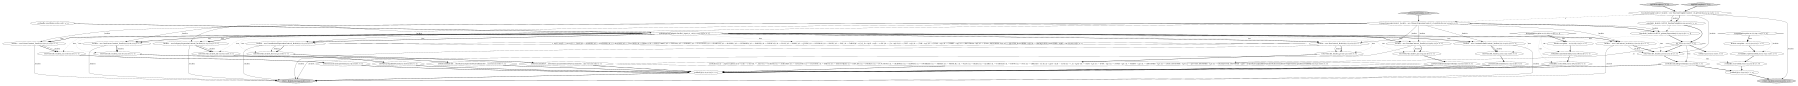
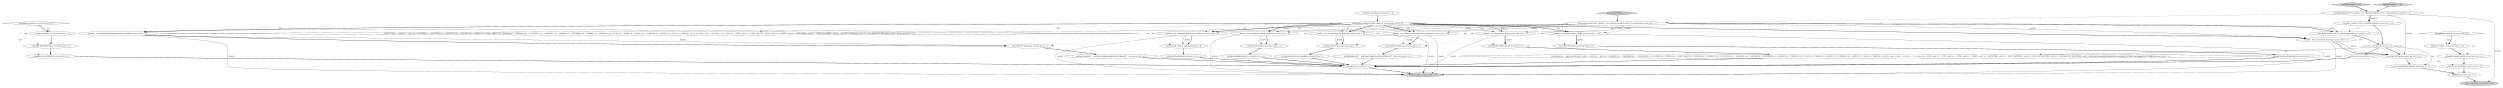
(1775, 44) -> (2473, 46)
(1192, 70) -> (2106, 63)
